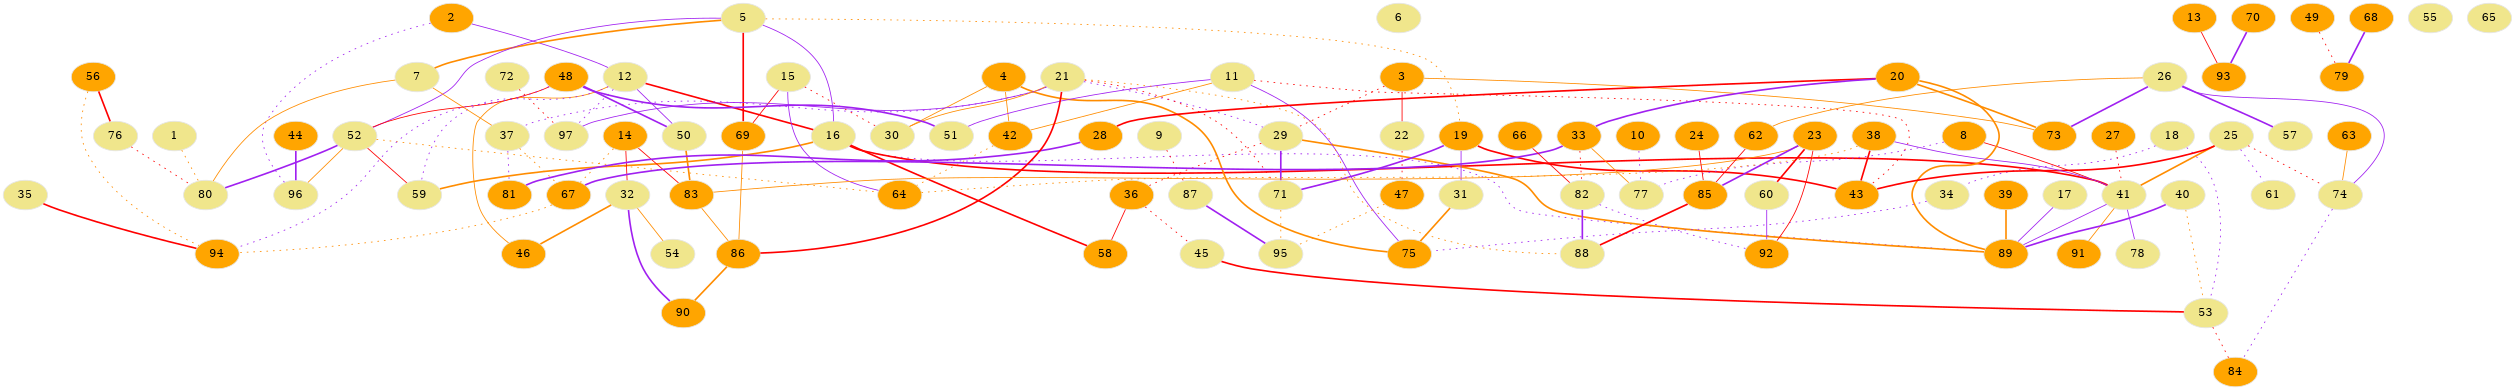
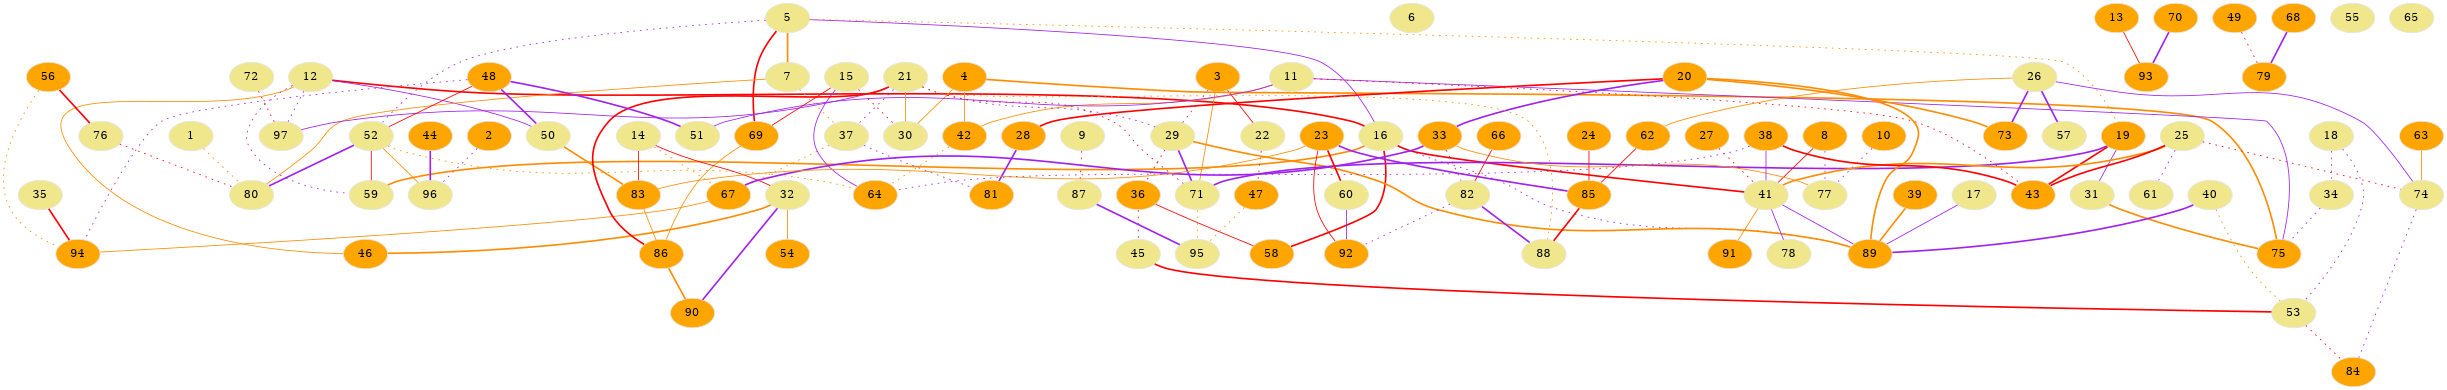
(572, 32) -> (562, 40)
(551, 47) -> none
(1715, 92) -> (1208, 136)
(456, 103) -> (826, 115)
(1339, 108) -> (1191, 111)
(625, 136) -> (638, 136)
(1391, 177) -> (1324, 174)
(397, 239) -> (405, 233)
(673, 254) -> (788, 254)
